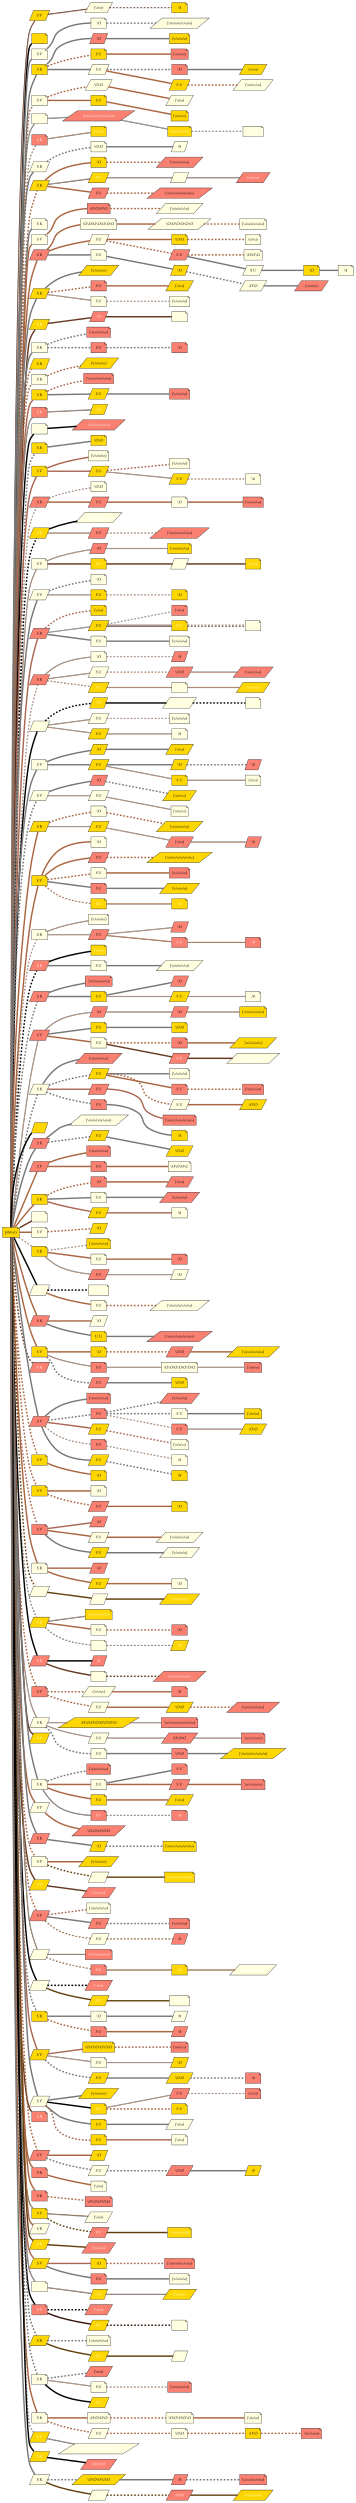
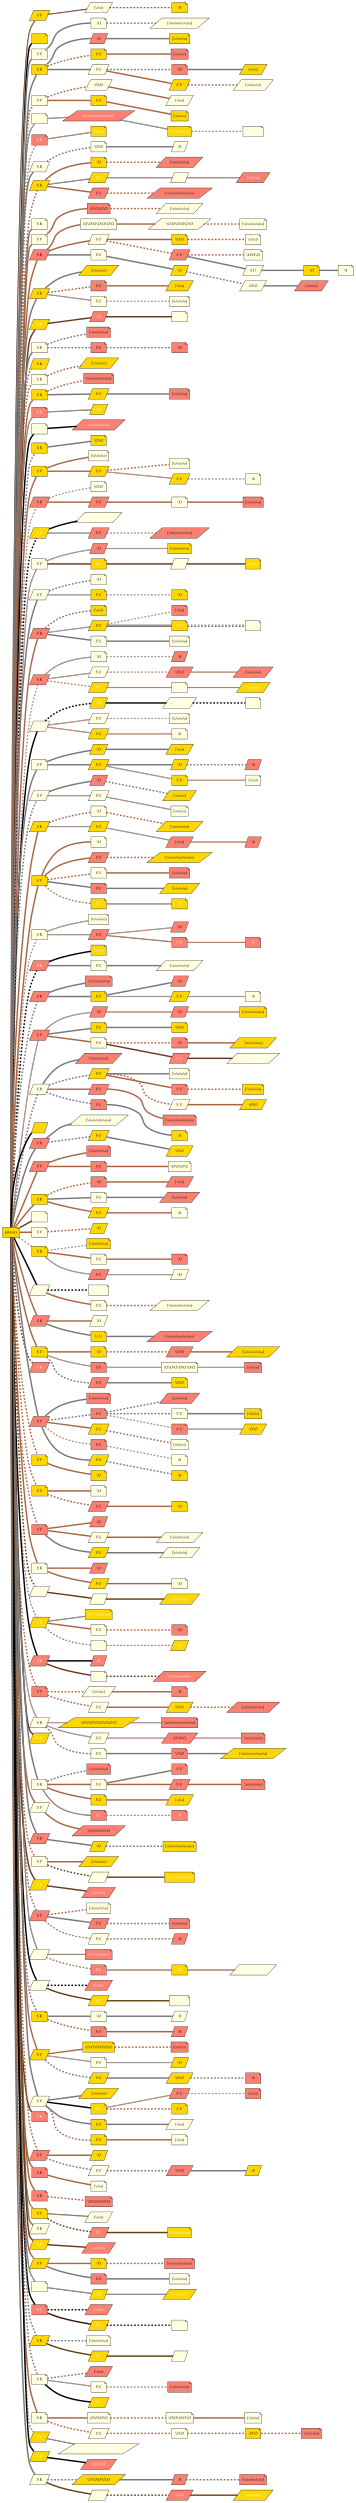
(253, 1089) -> (253, 1089)
